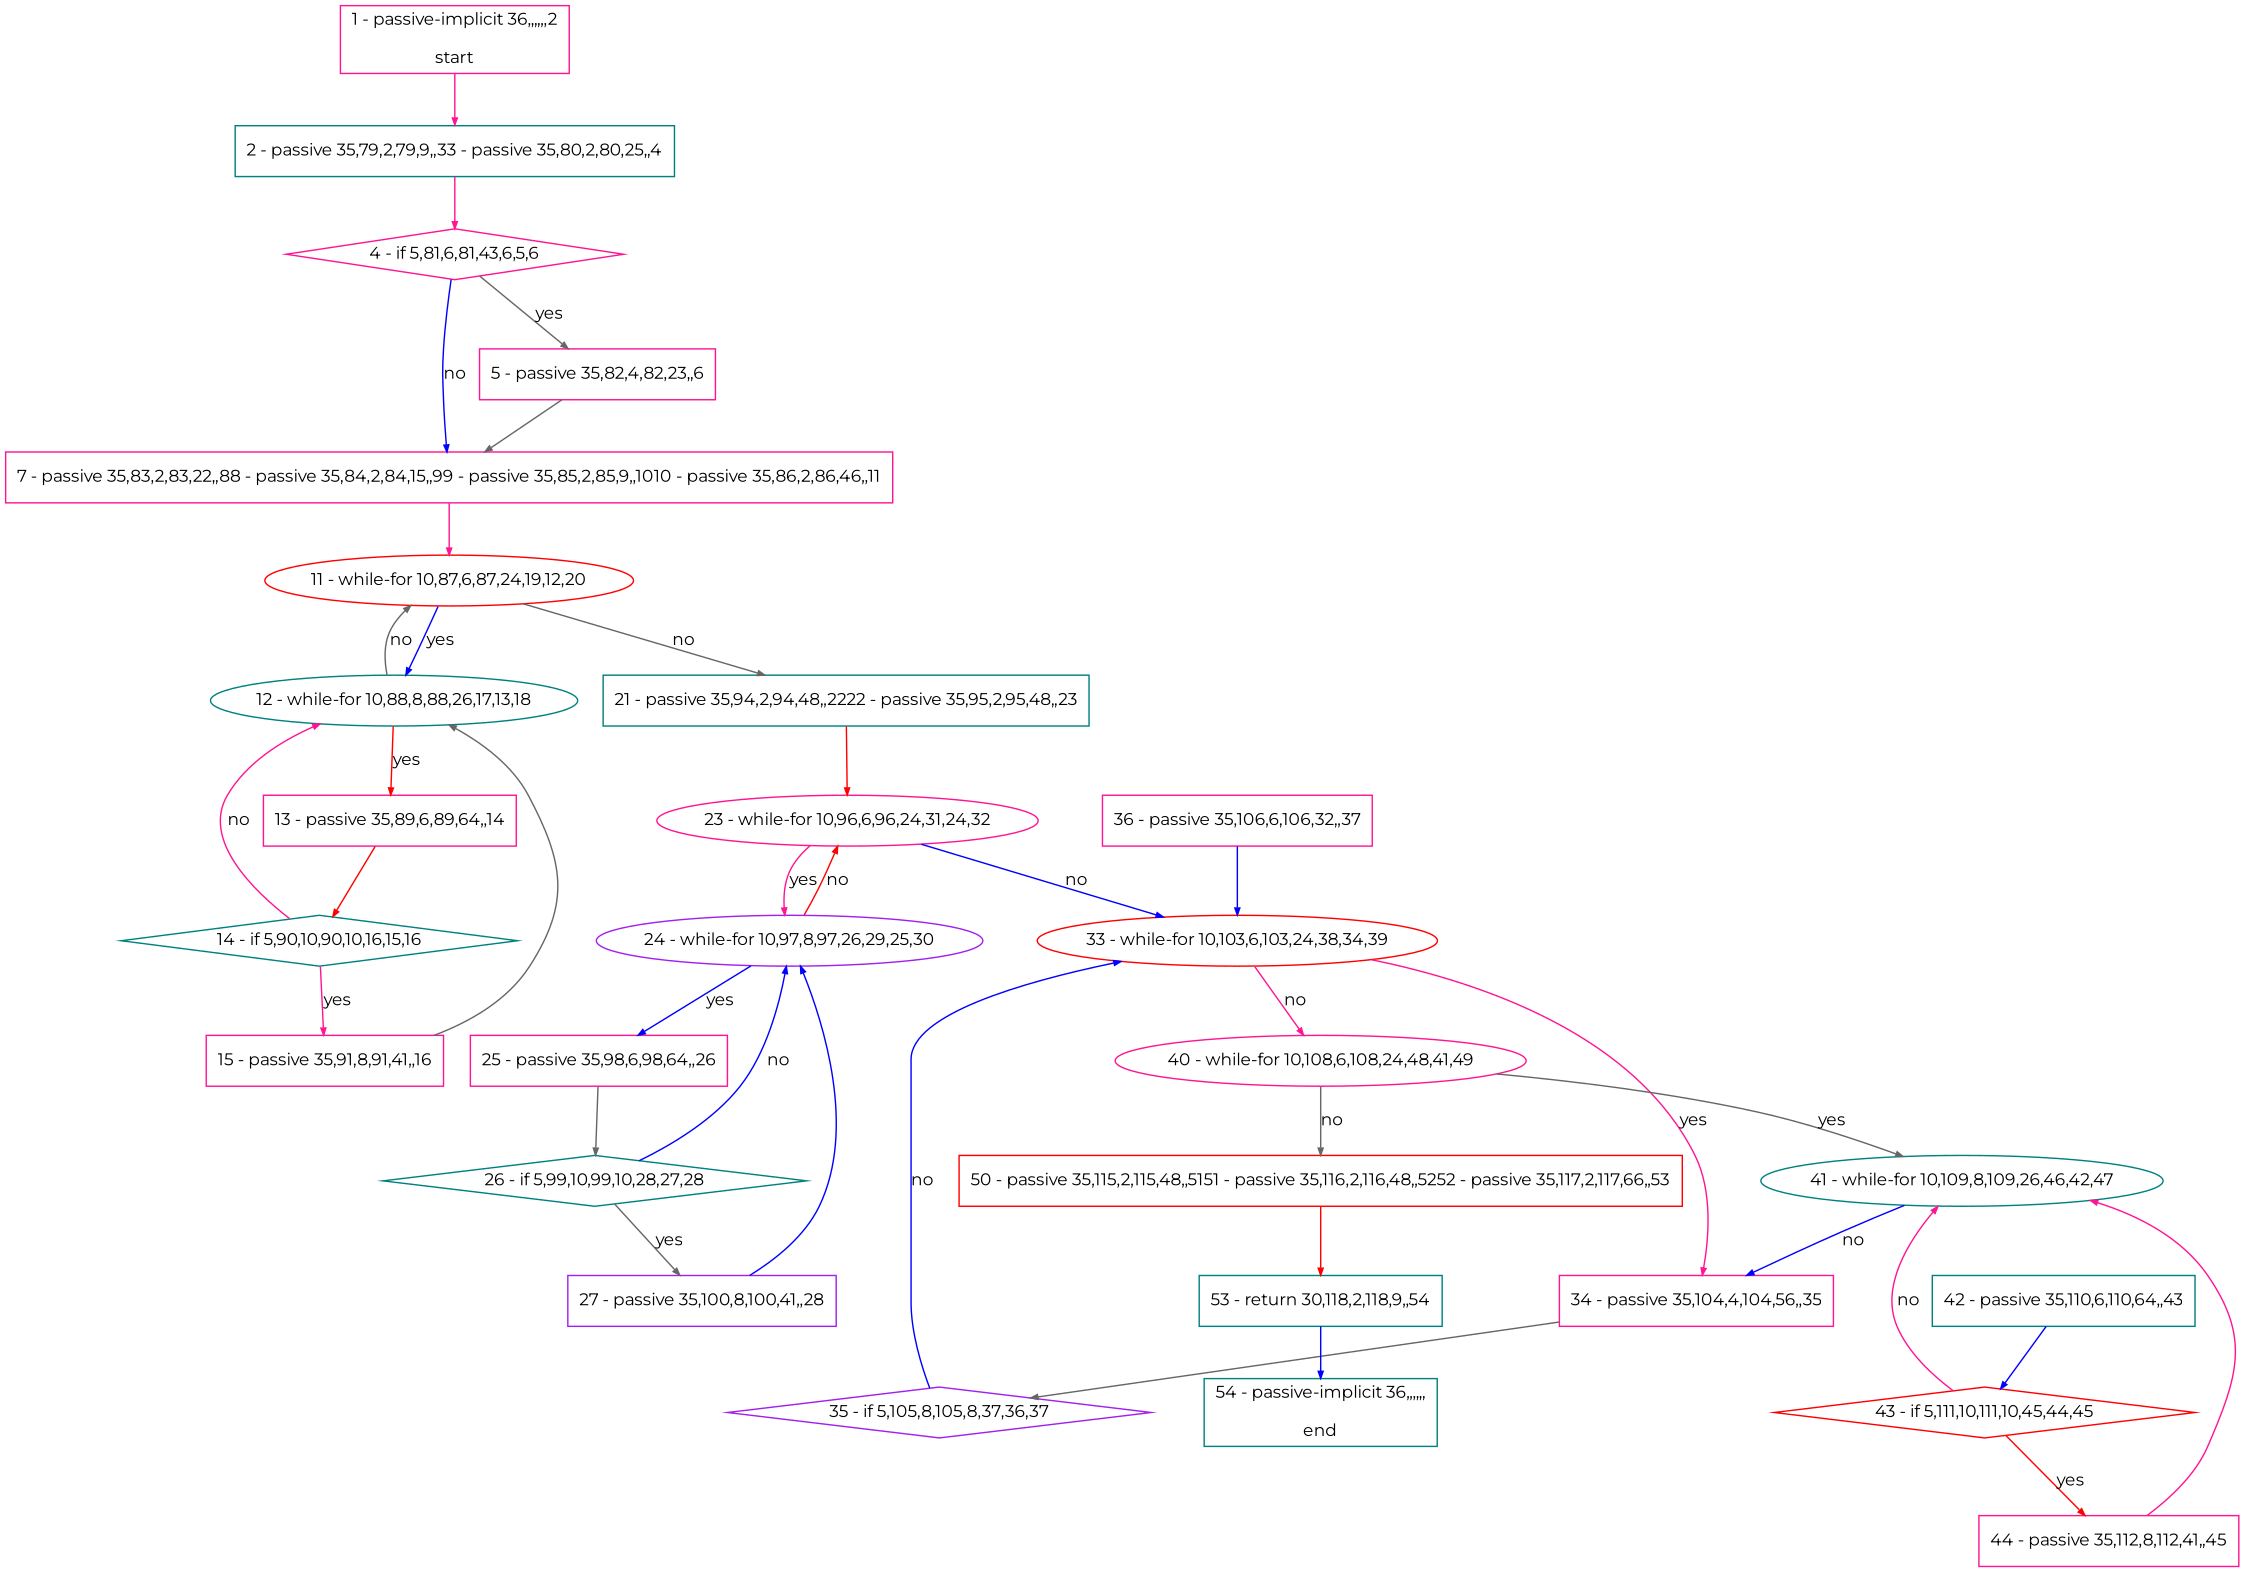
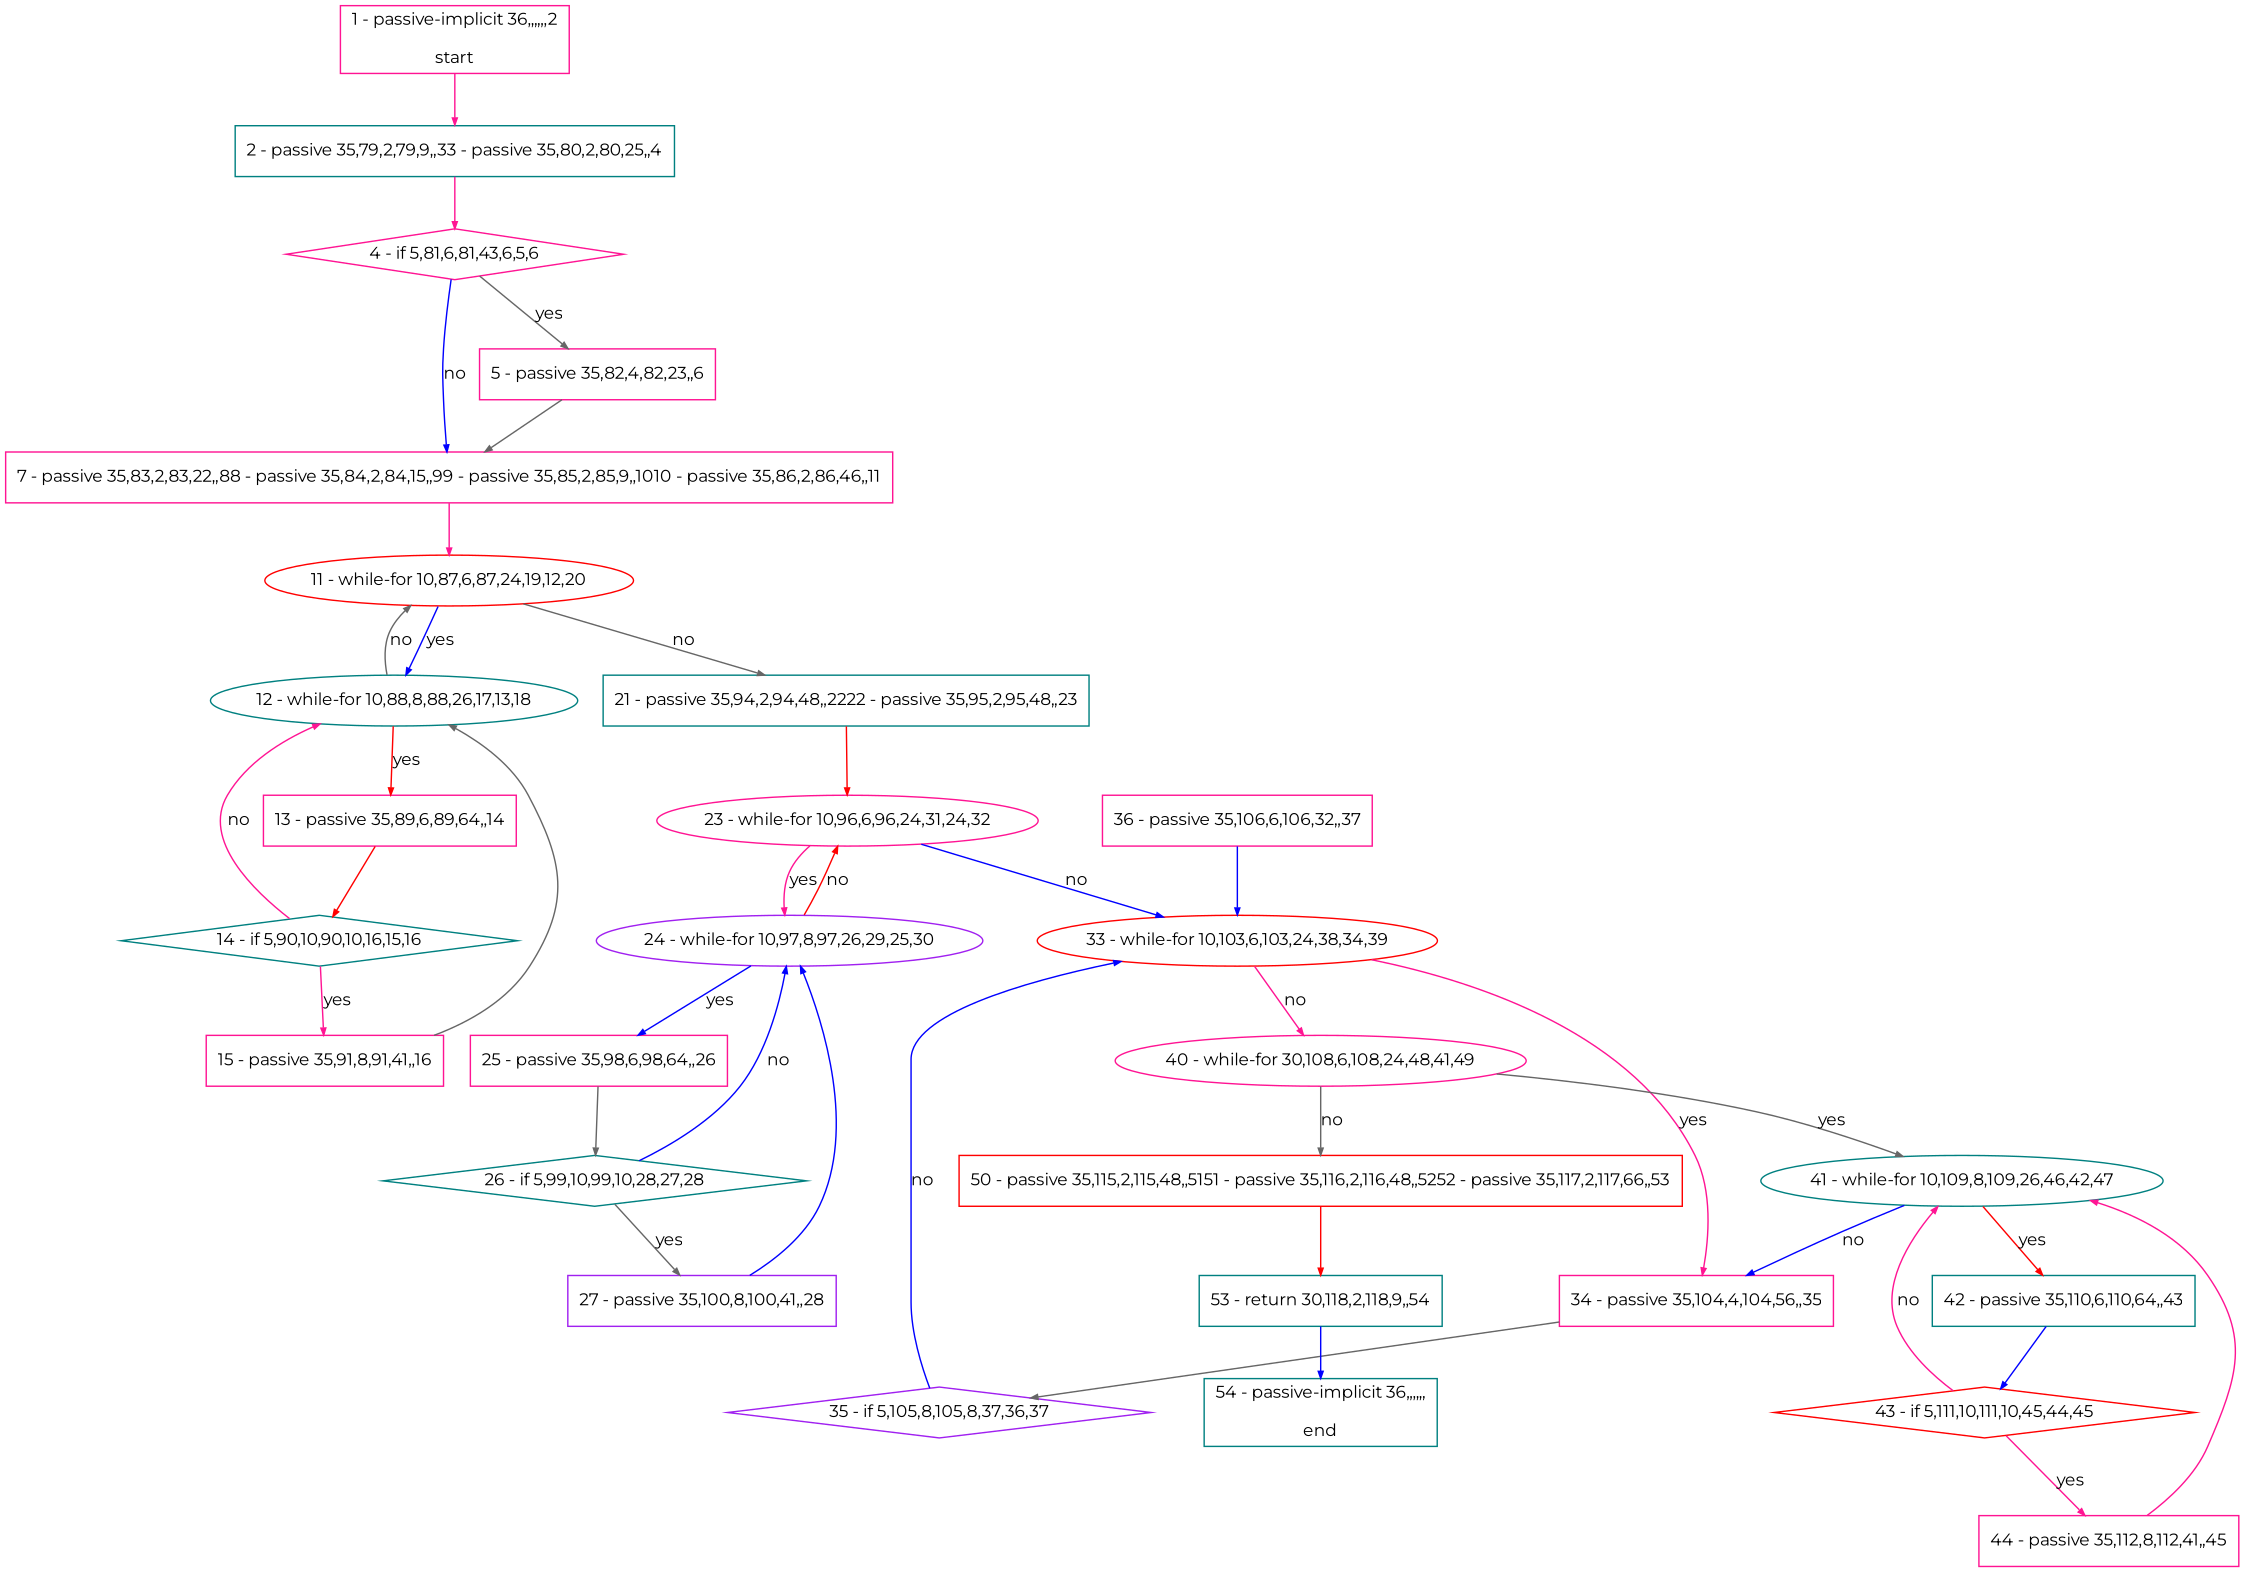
(1321, 1061) -> (1321, 1061)
none -> (2010, 1238)
(2043, 1473) -> (2043, 1473)
